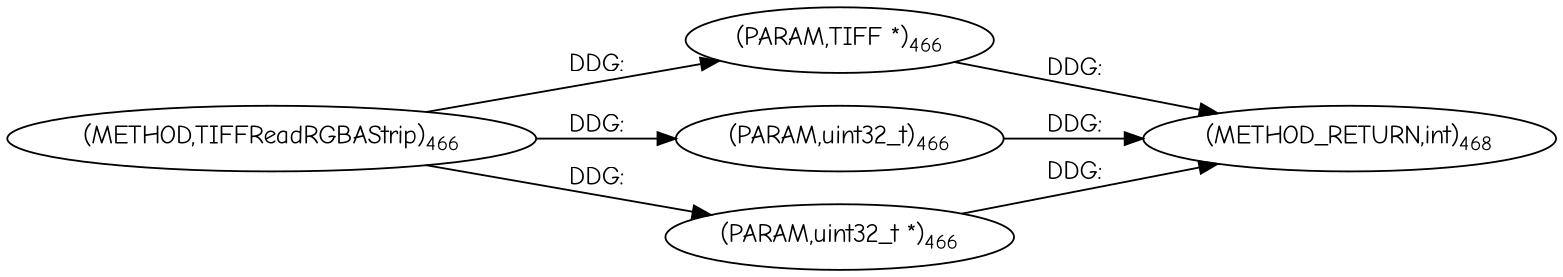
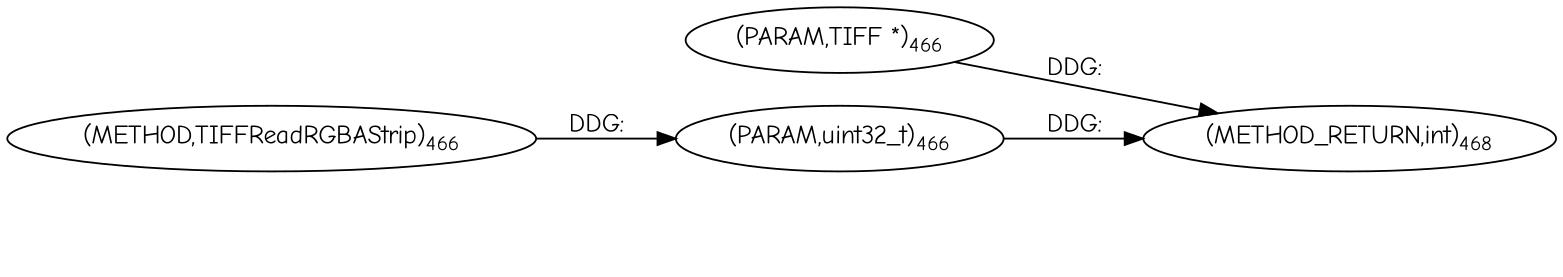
(563, 88) -> none
(840, 237) -> none
